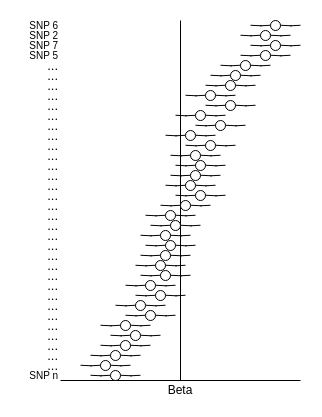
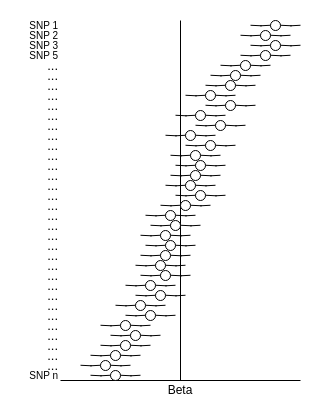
(46, 26) -> (46, 26)
(46, 46) -> (46, 46)
